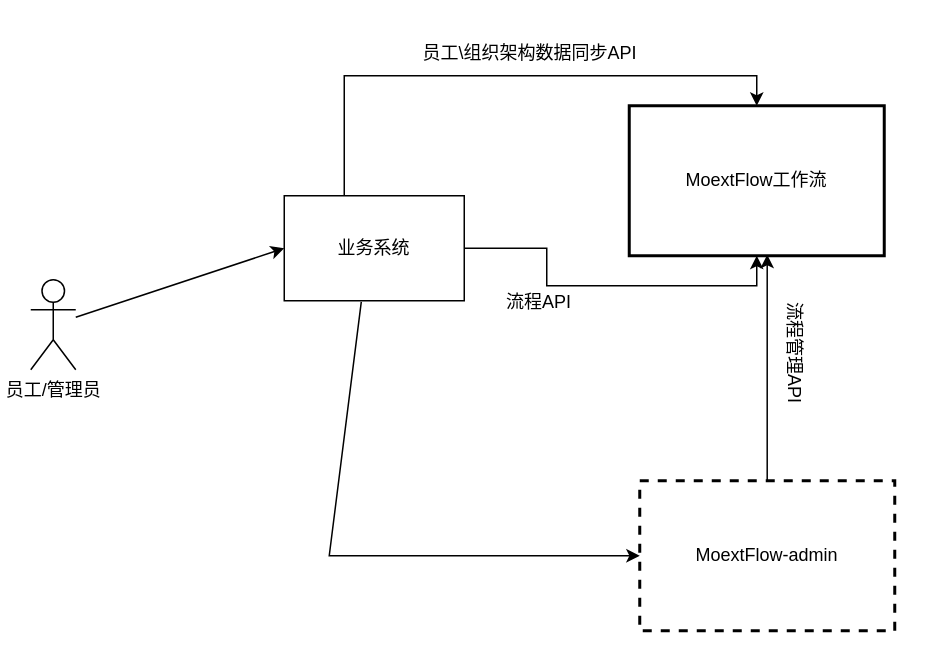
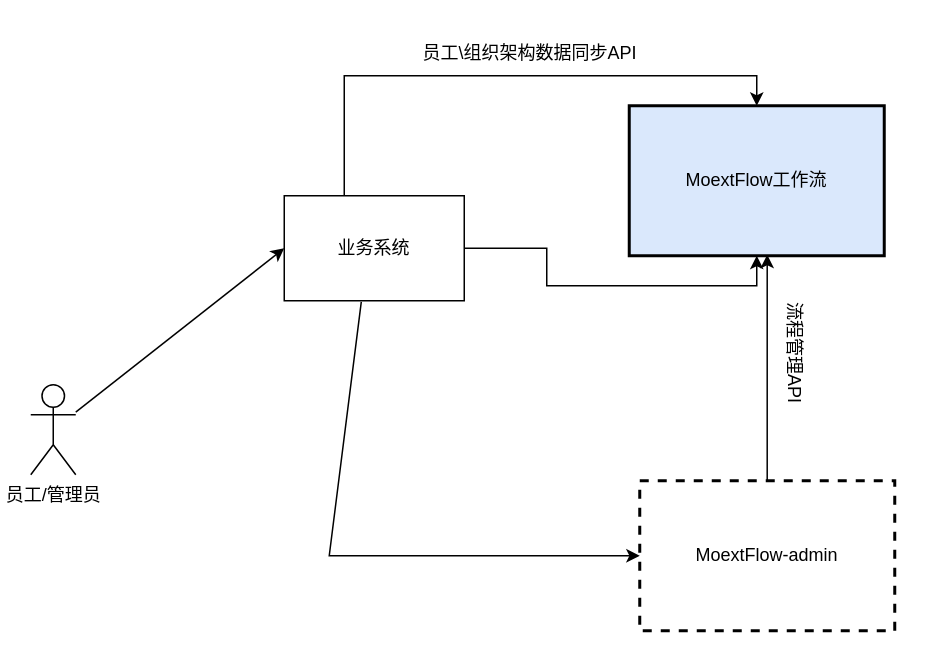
(757, 181) -> (757, 181)
(539, 302) -> none
(53, 325) -> (53, 430)
